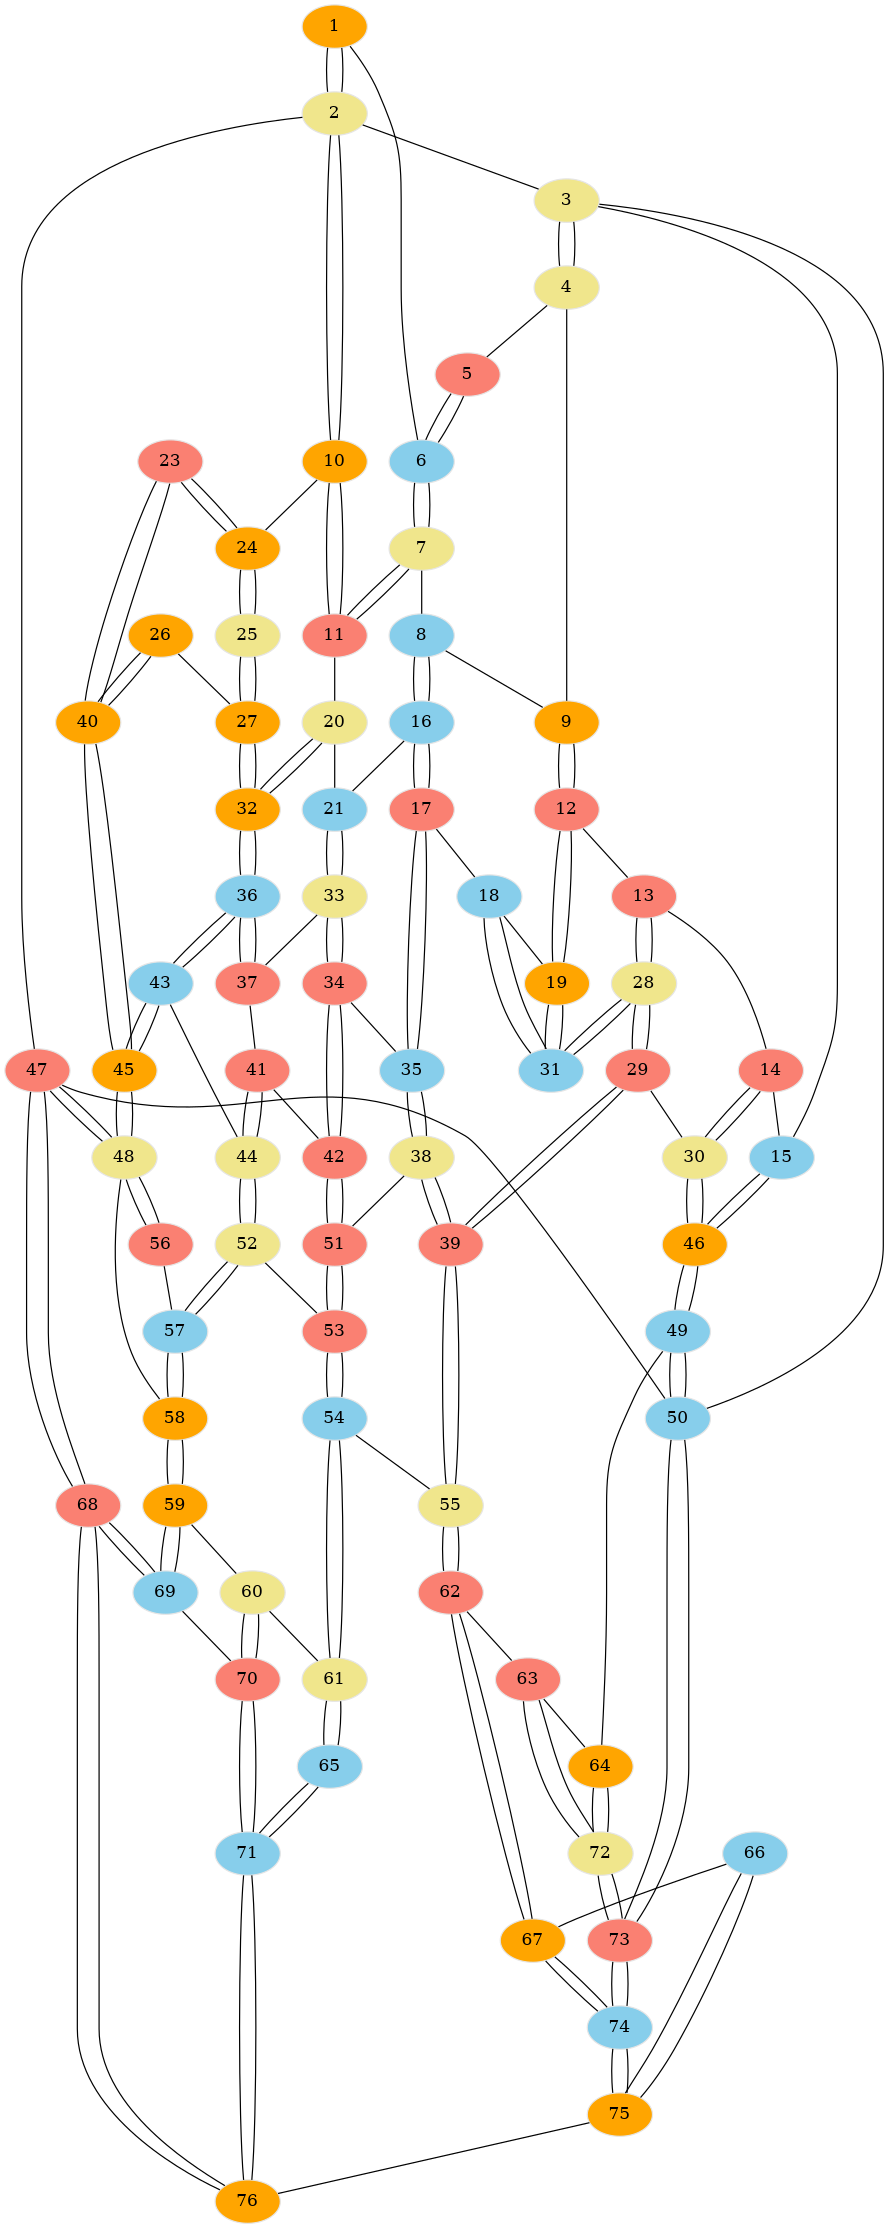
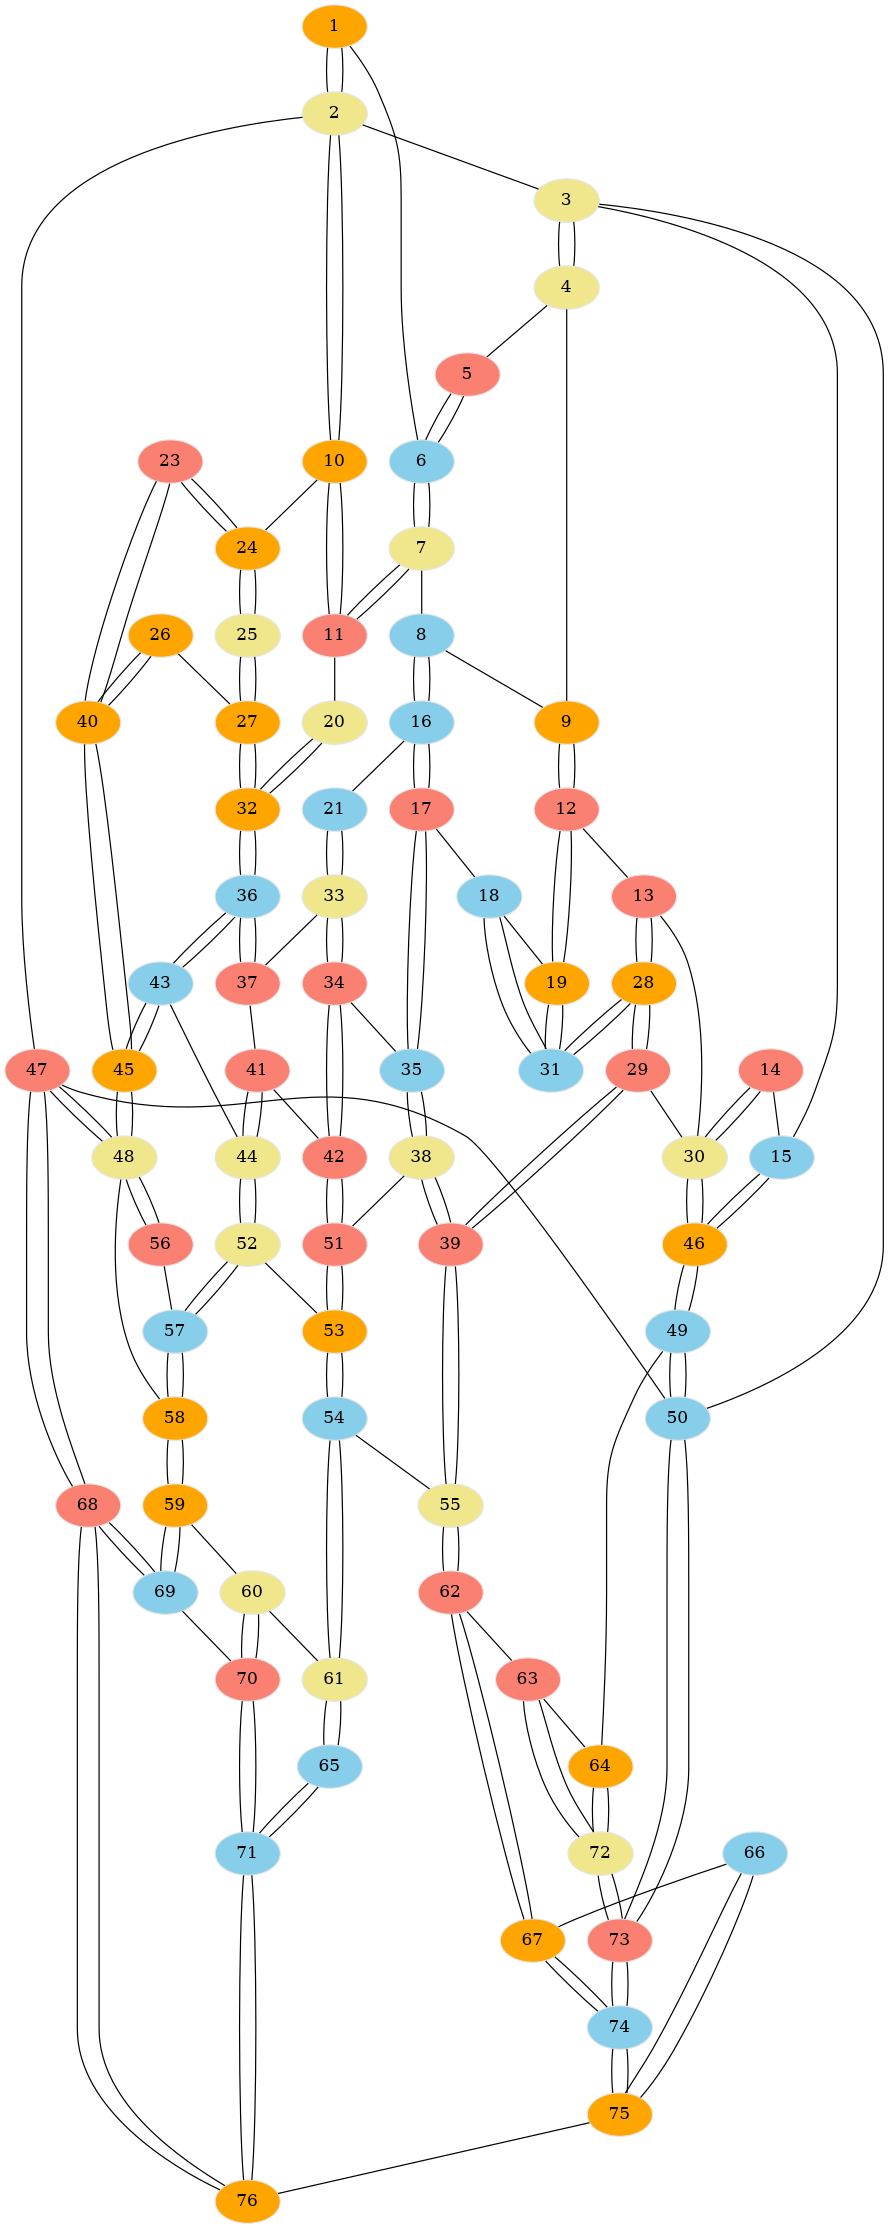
(335, 766) -> none
(732, 969) -> (699, 1022)
(644, 984) -> (644, 984)
(335, 1332) -> (335, 1332)
